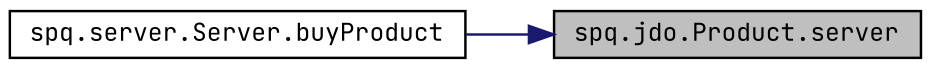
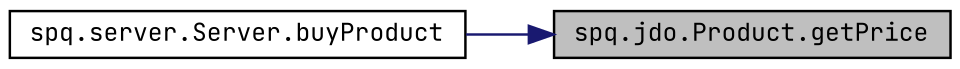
(738, 34) -> (752, 34)
